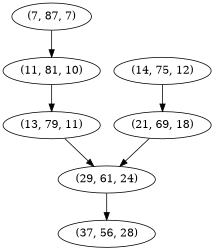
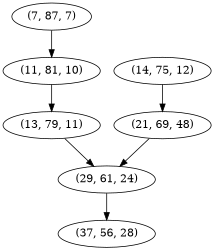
(163, 125) -> (163, 125)
